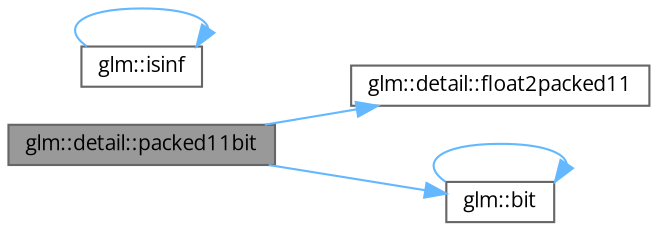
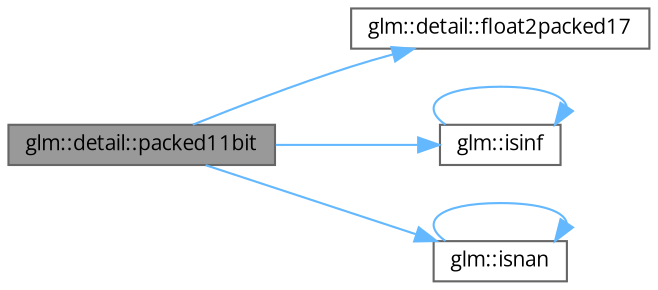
(500, 86) -> (500, 29)
none -> (347, 145)
(500, 202) -> (500, 261)
